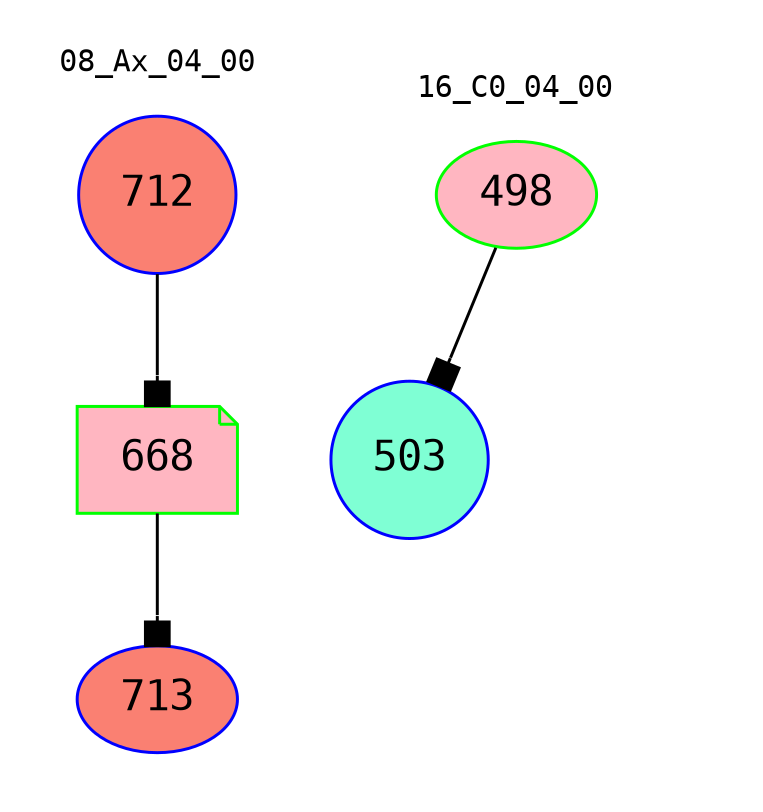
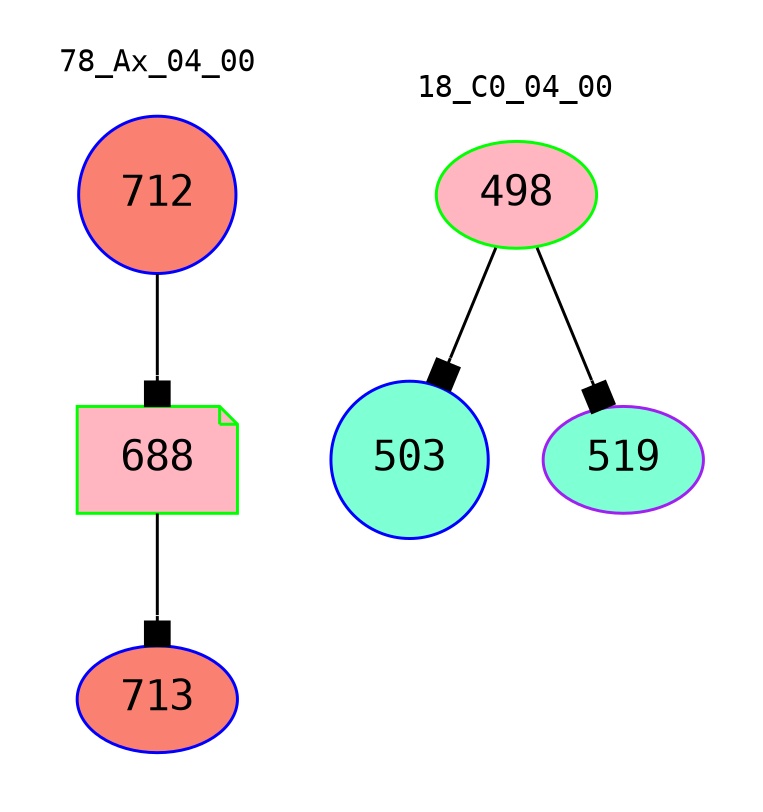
(159, 64) -> (159, 64)
(516, 89) -> (516, 89)
(157, 460) -> (157, 460)
none -> (623, 460)
